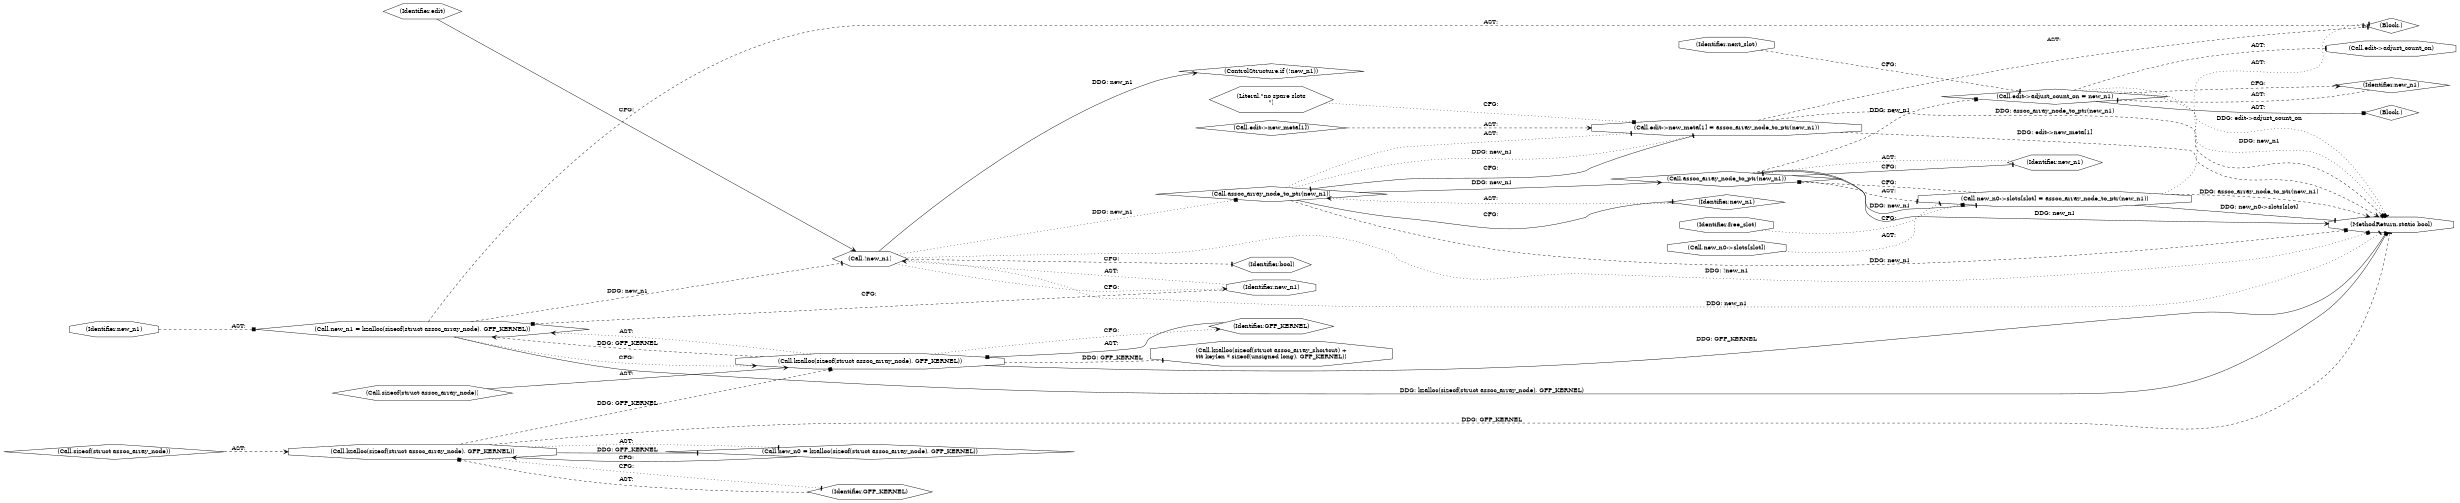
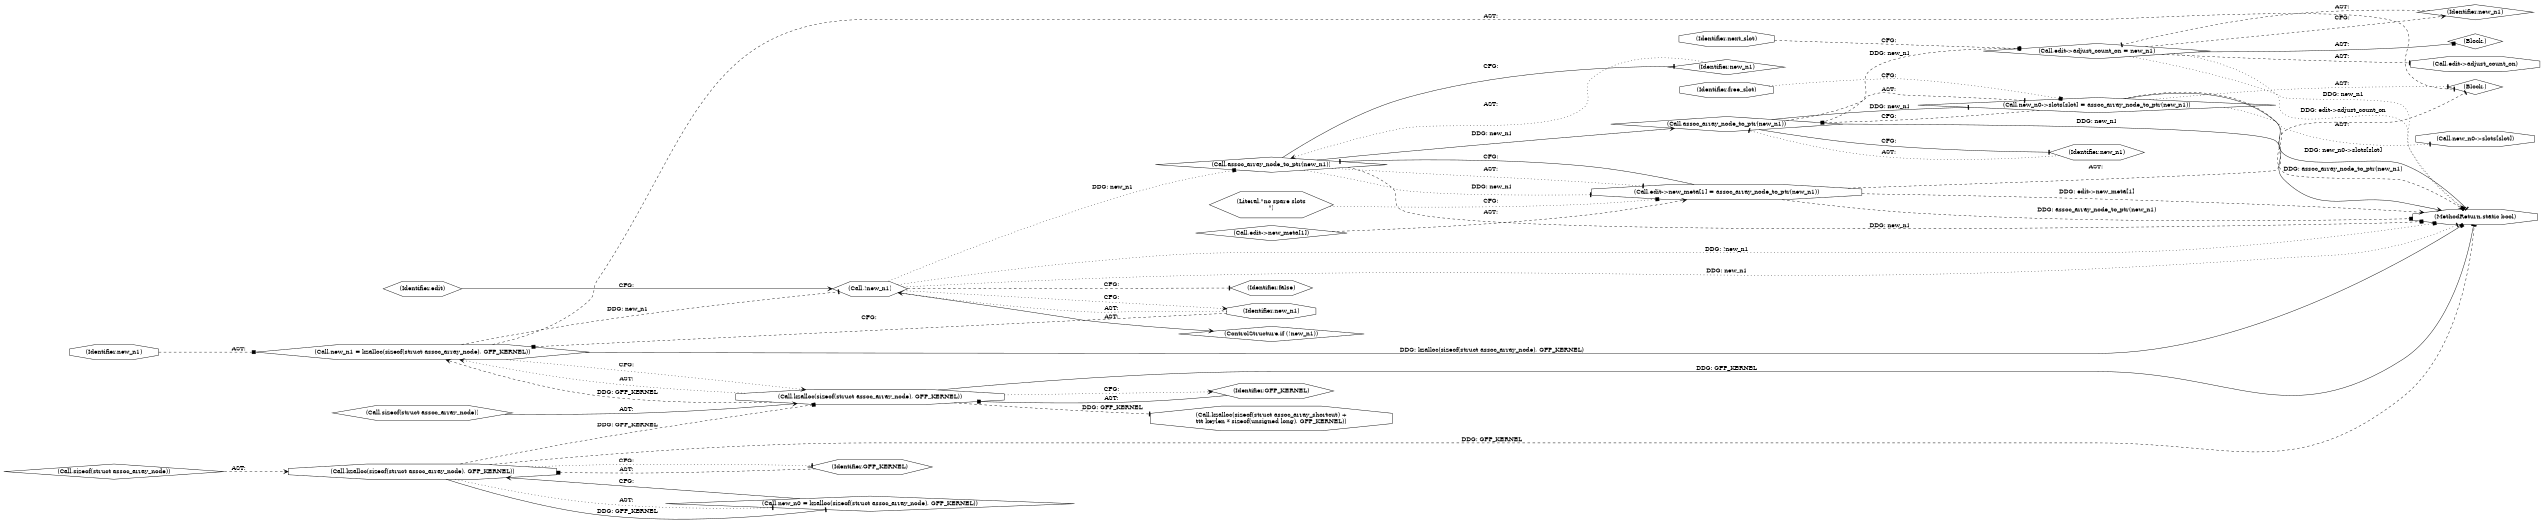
(1113, 83) -> (1113, 317)
(2055, 199) -> (2097, 105)
(1871, 250) -> (2324, 139)
(1271, 265) -> (1271, 288)
